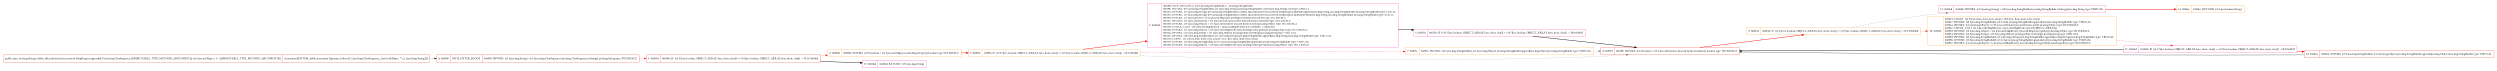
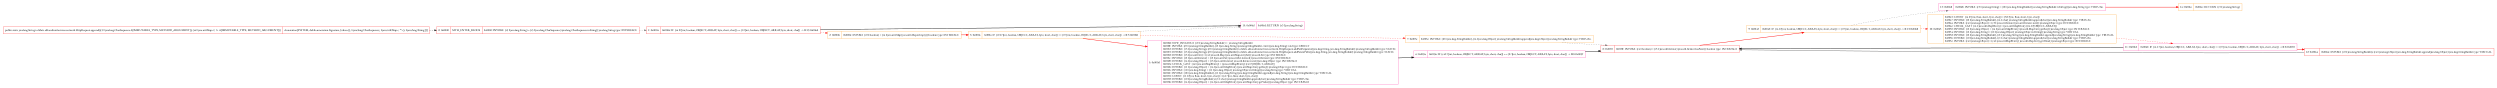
(2218, 9) -> (2218, 7)
(642, 58) -> (642, 30)
(1383, 60) -> (1188, 29)
